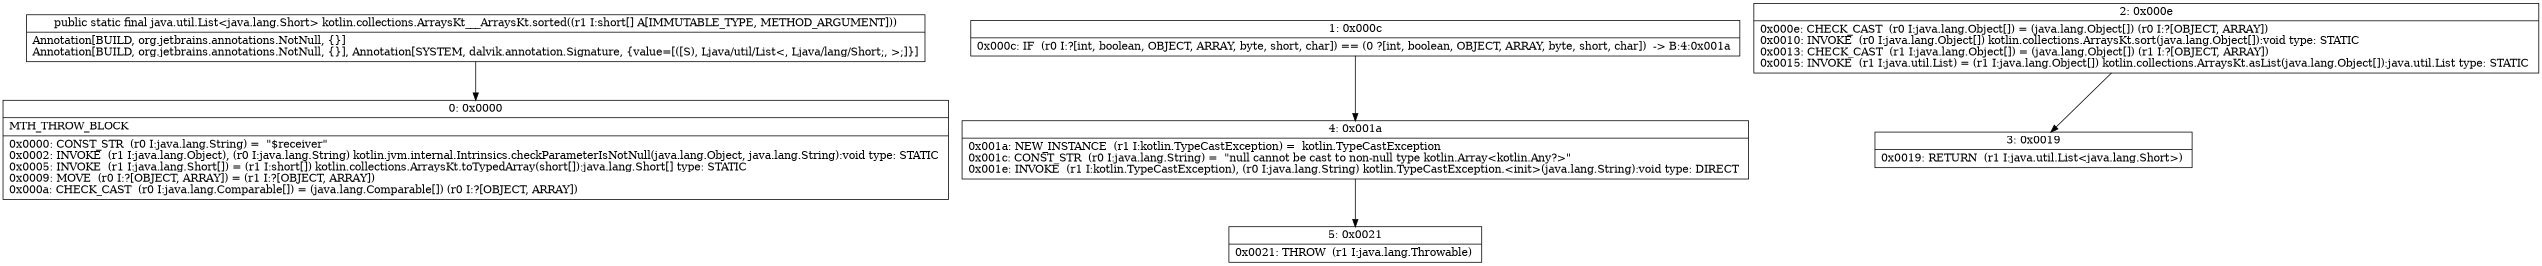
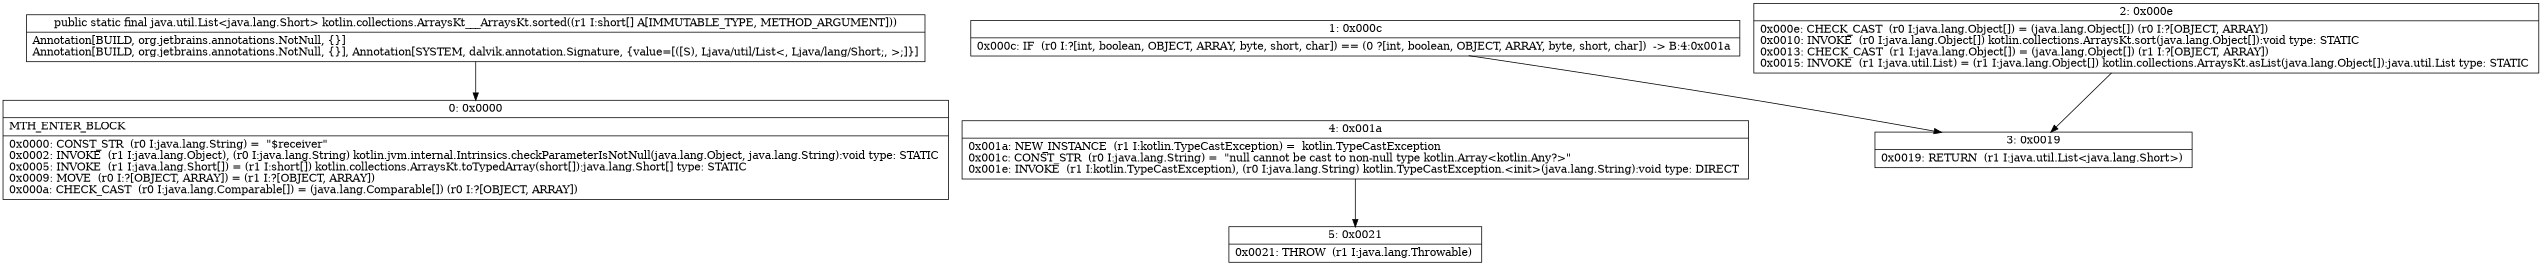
(1355, 85) -> (1702, 92)
(69, 126) -> (67, 126)
